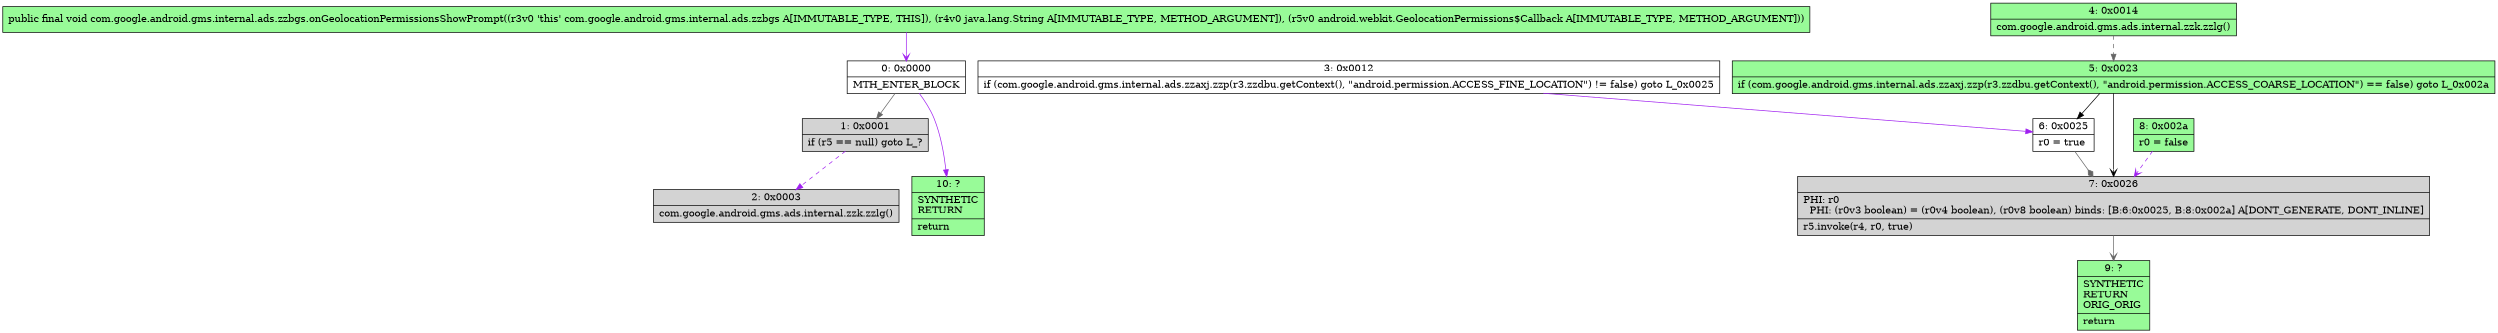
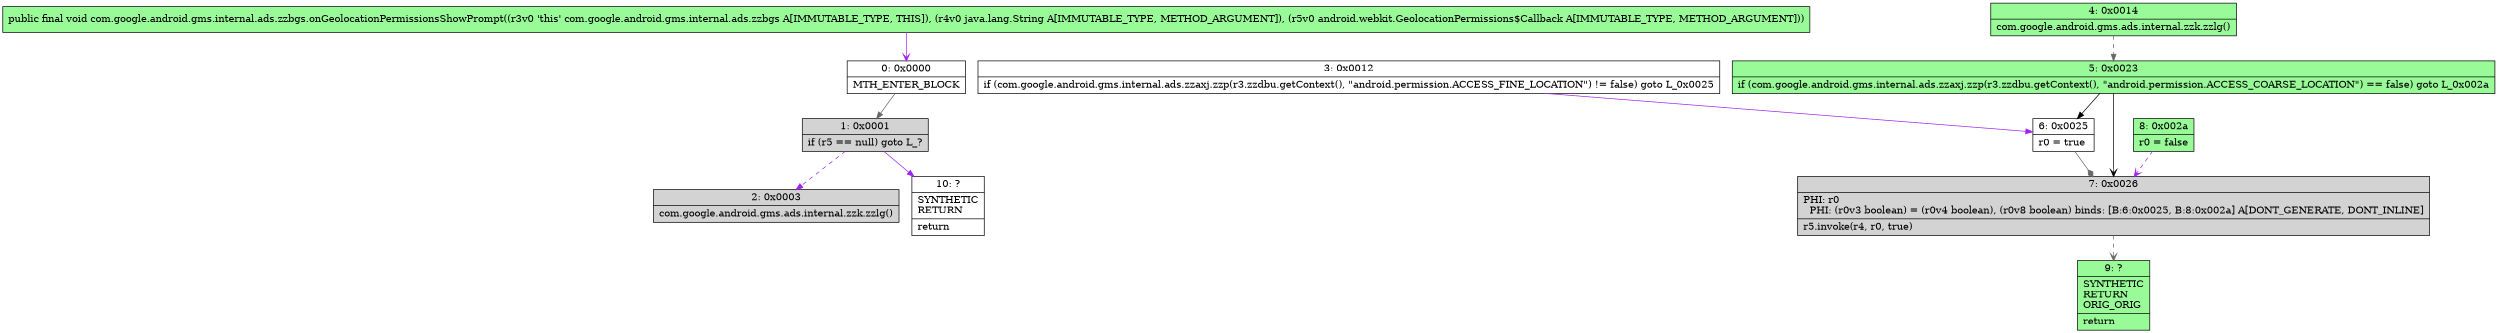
(938, 130) -> (896, 162)
(948, 206) -> (948, 206)
(2114, 244) -> (2114, 244)
